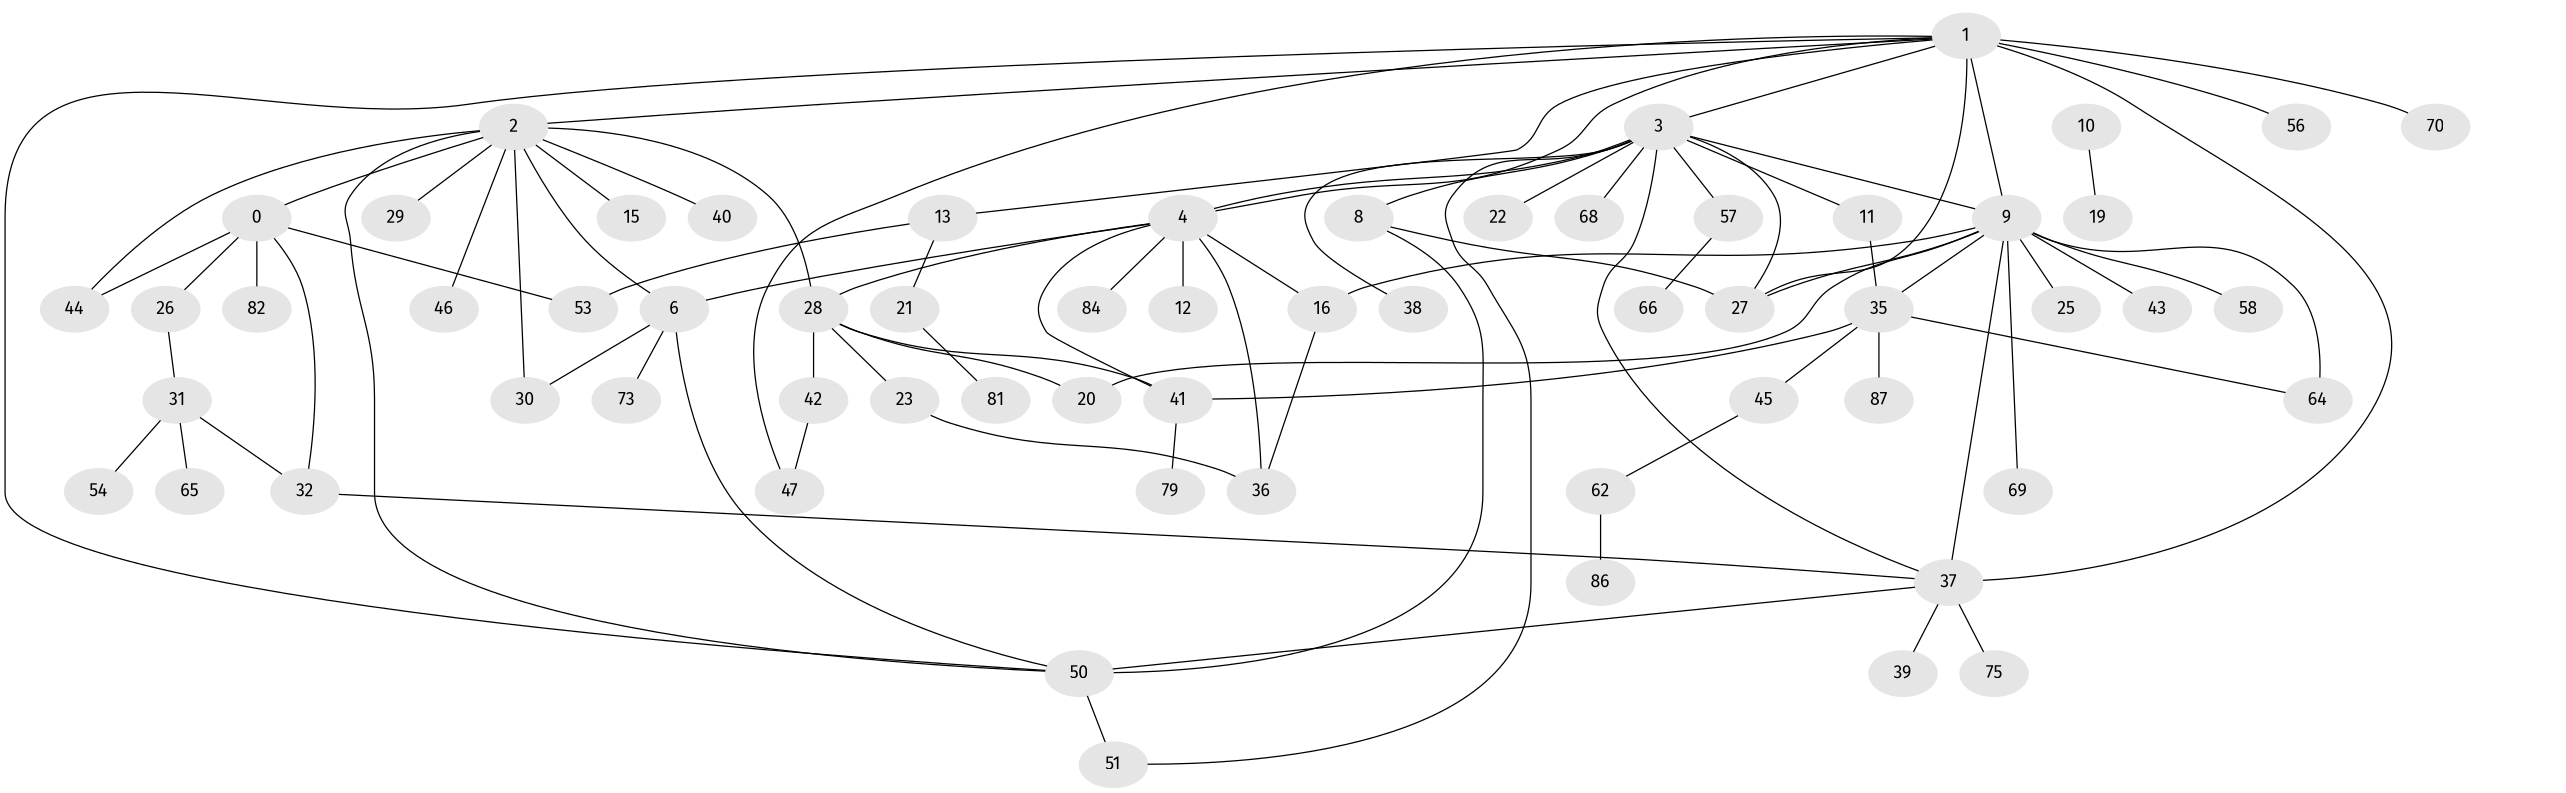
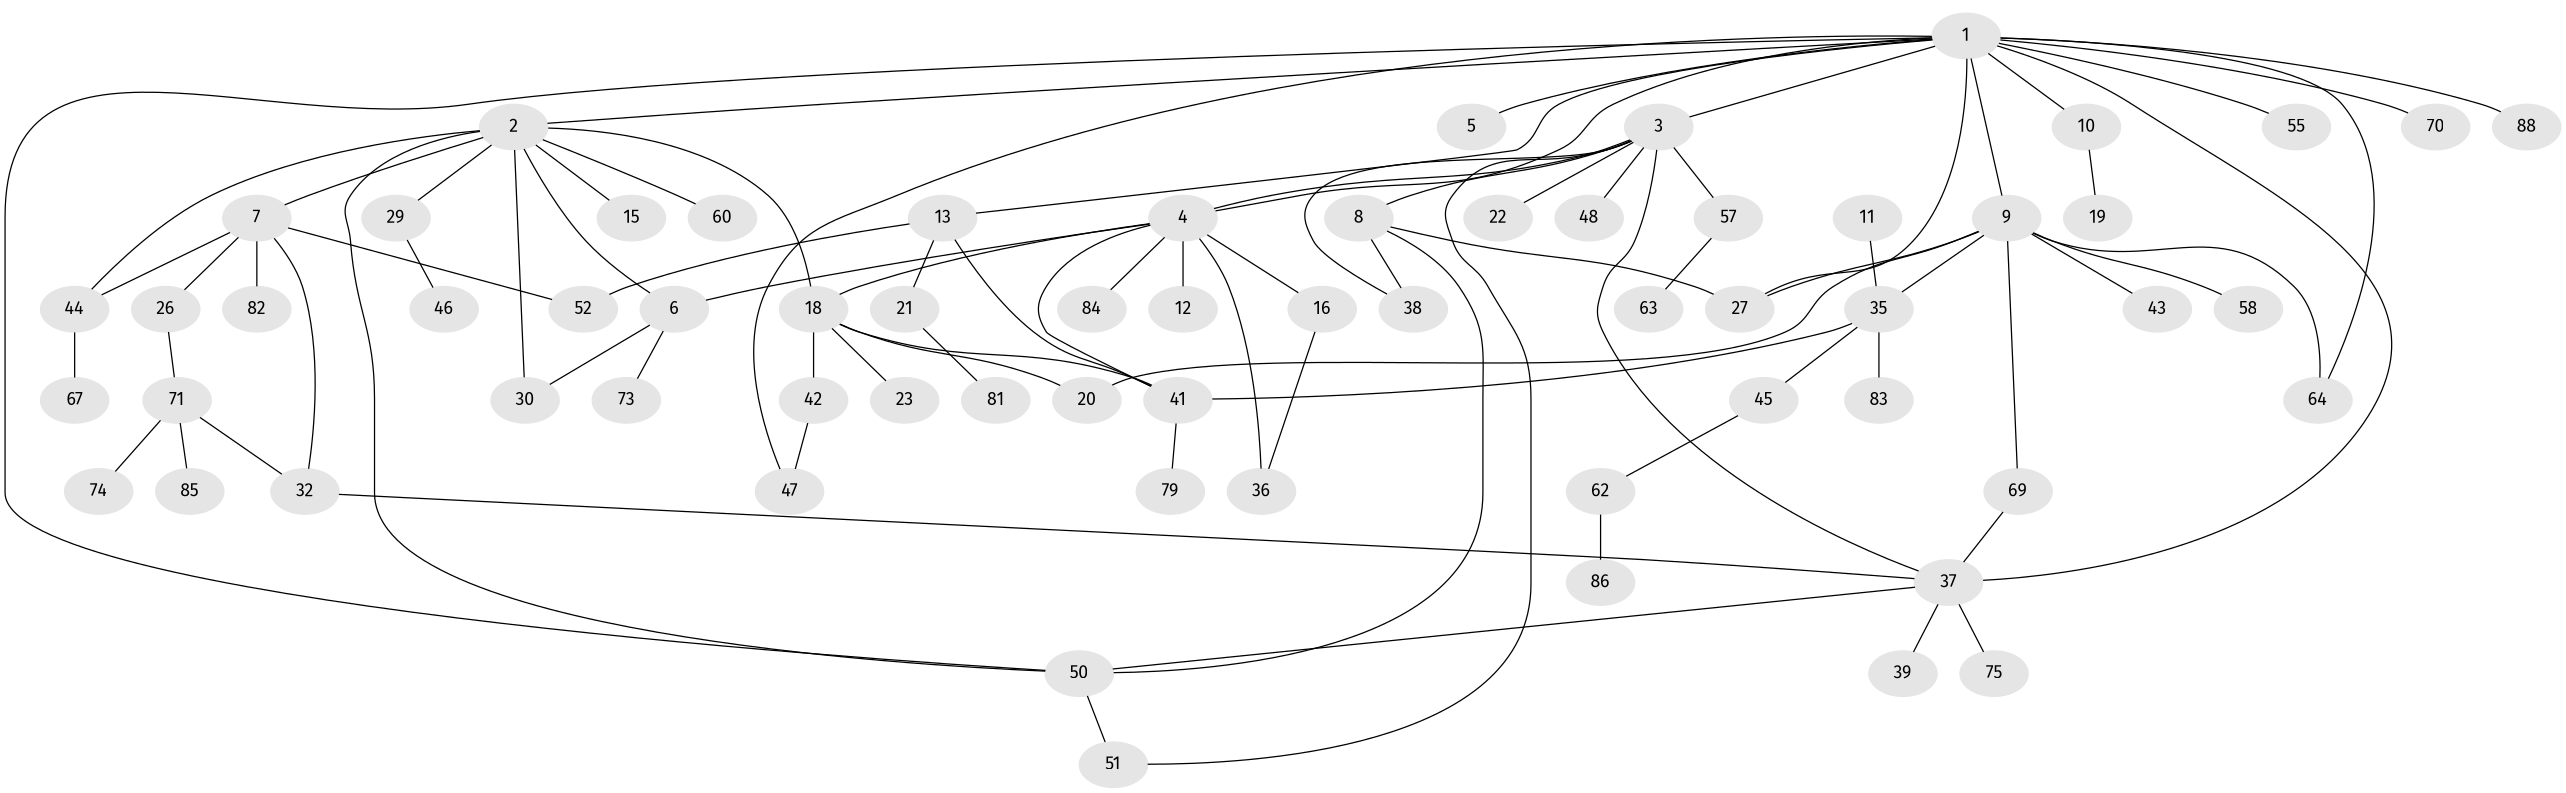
none -> (2026, 81)
none -> (1472, 127)
(2296, 127) -> (2296, 127)
none -> (2527, 127)
(1833, 173) -> none
(1771, 176) -> none
(1773, 194) -> none
(257, 218) -> (257, 218)
(479, 218) -> (415, 254)
(722, 218) -> (722, 218)
(1589, 218) -> (1589, 218)
(1661, 254) -> none
none -> (1386, 264)
(583, 309) -> (583, 309)
(814, 309) -> (814, 309)
(1649, 309) -> (1649, 309)
(2066, 309) -> none
none -> (1037, 334)
(2098, 355) -> (2342, 104)
none -> (75, 400)
(177, 400) -> (177, 400)
(1879, 400) -> (1879, 400)
(1978, 400) -> (1983, 537)
(1083, 446) -> none
(99, 491) -> (99, 491)
(190, 491) -> (190, 491)
(799, 562) -> none
